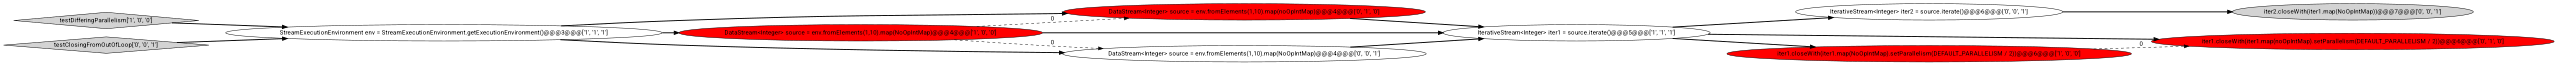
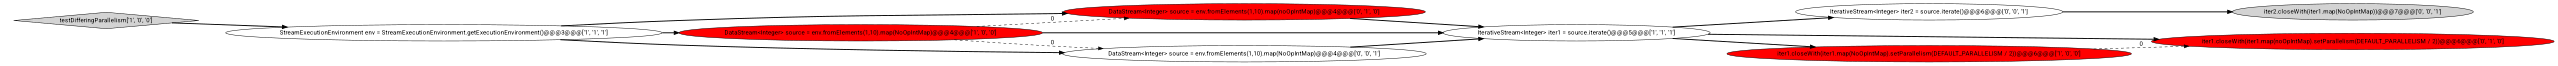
(106, 45) -> none
